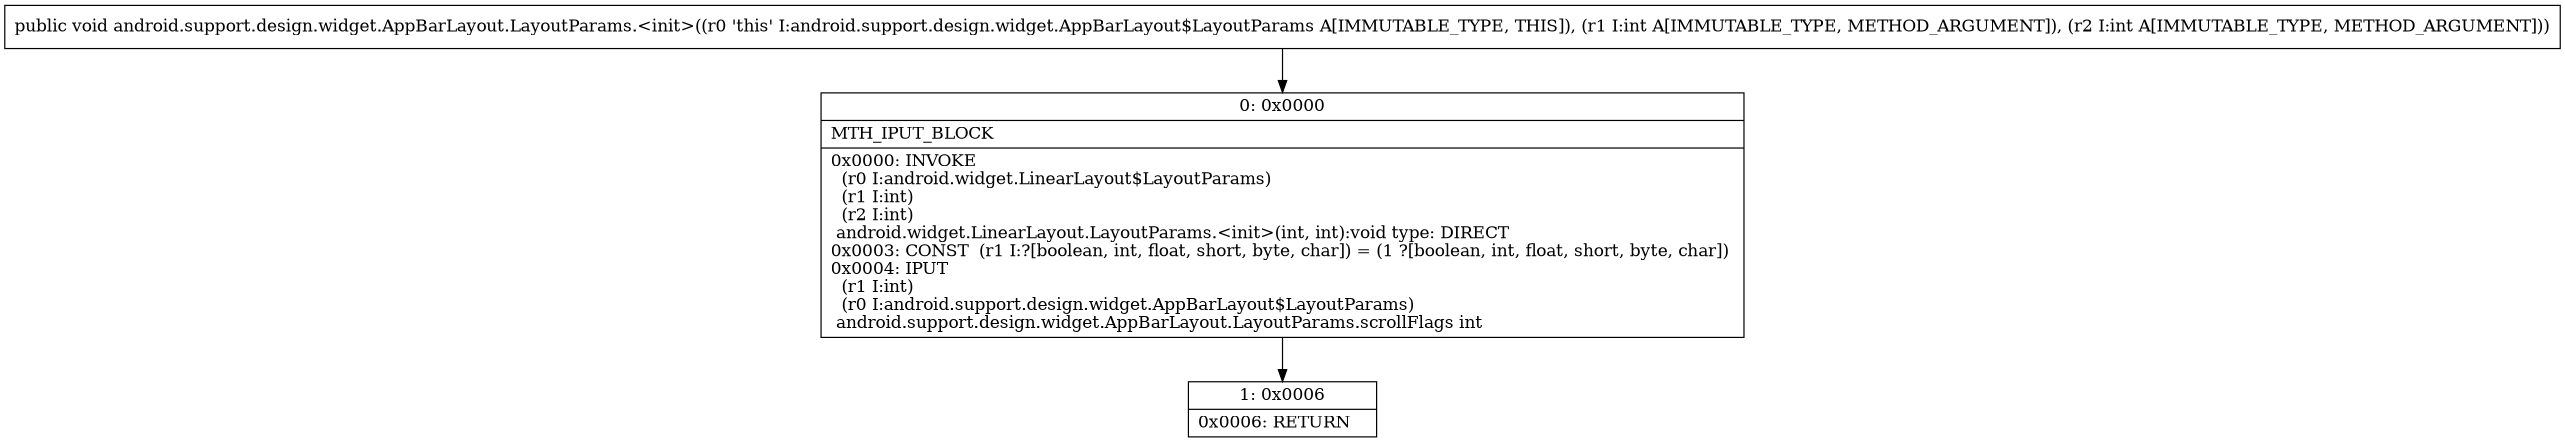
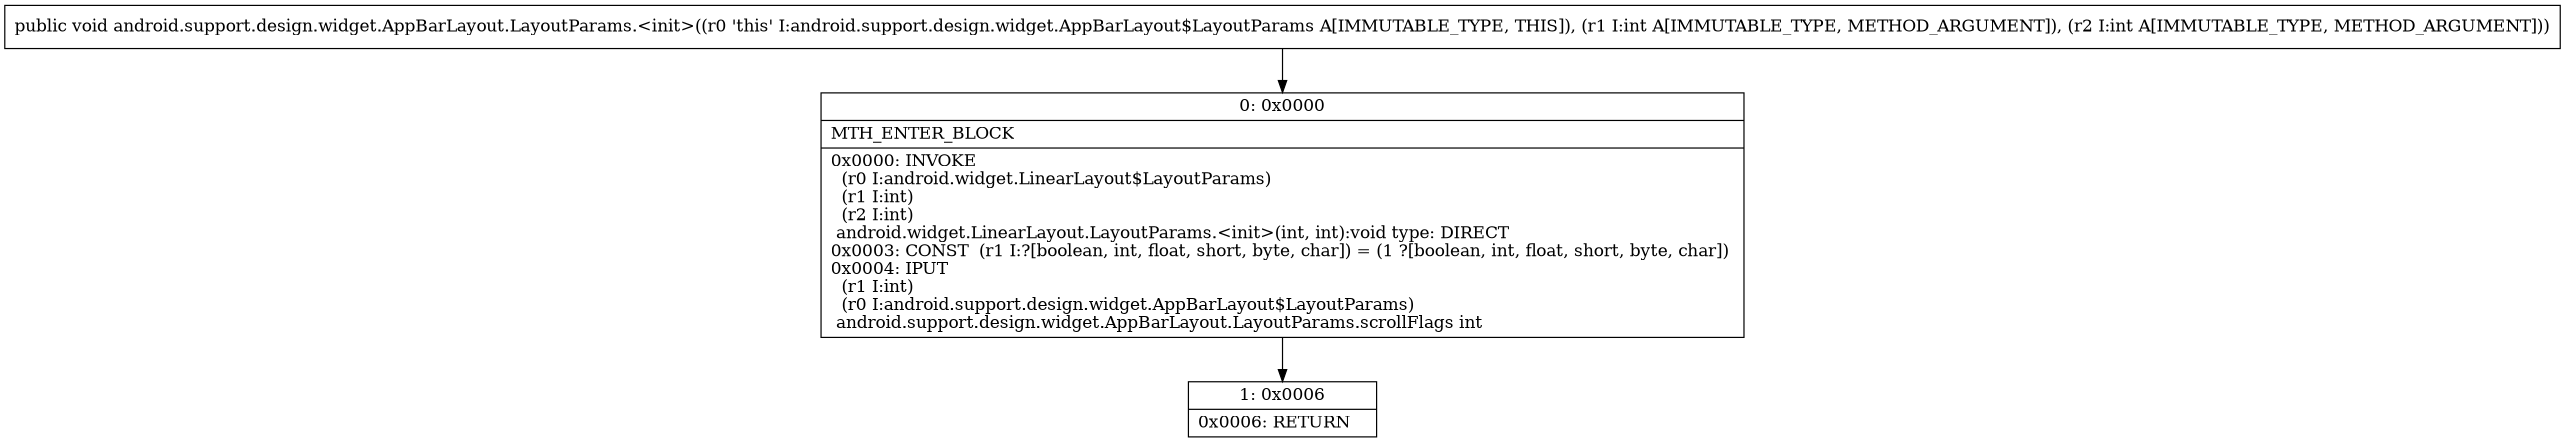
(912, 134) -> (923, 134)
